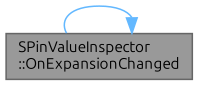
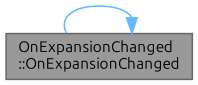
(99, 56) -> (99, 56)
